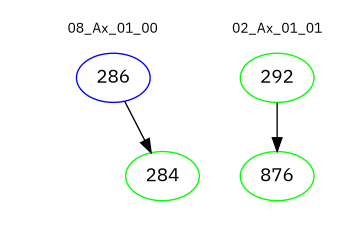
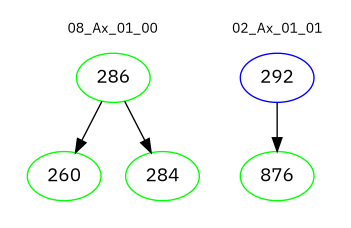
(113, 78) -> (113, 78)
(277, 78) -> (277, 78)
none -> (64, 176)
